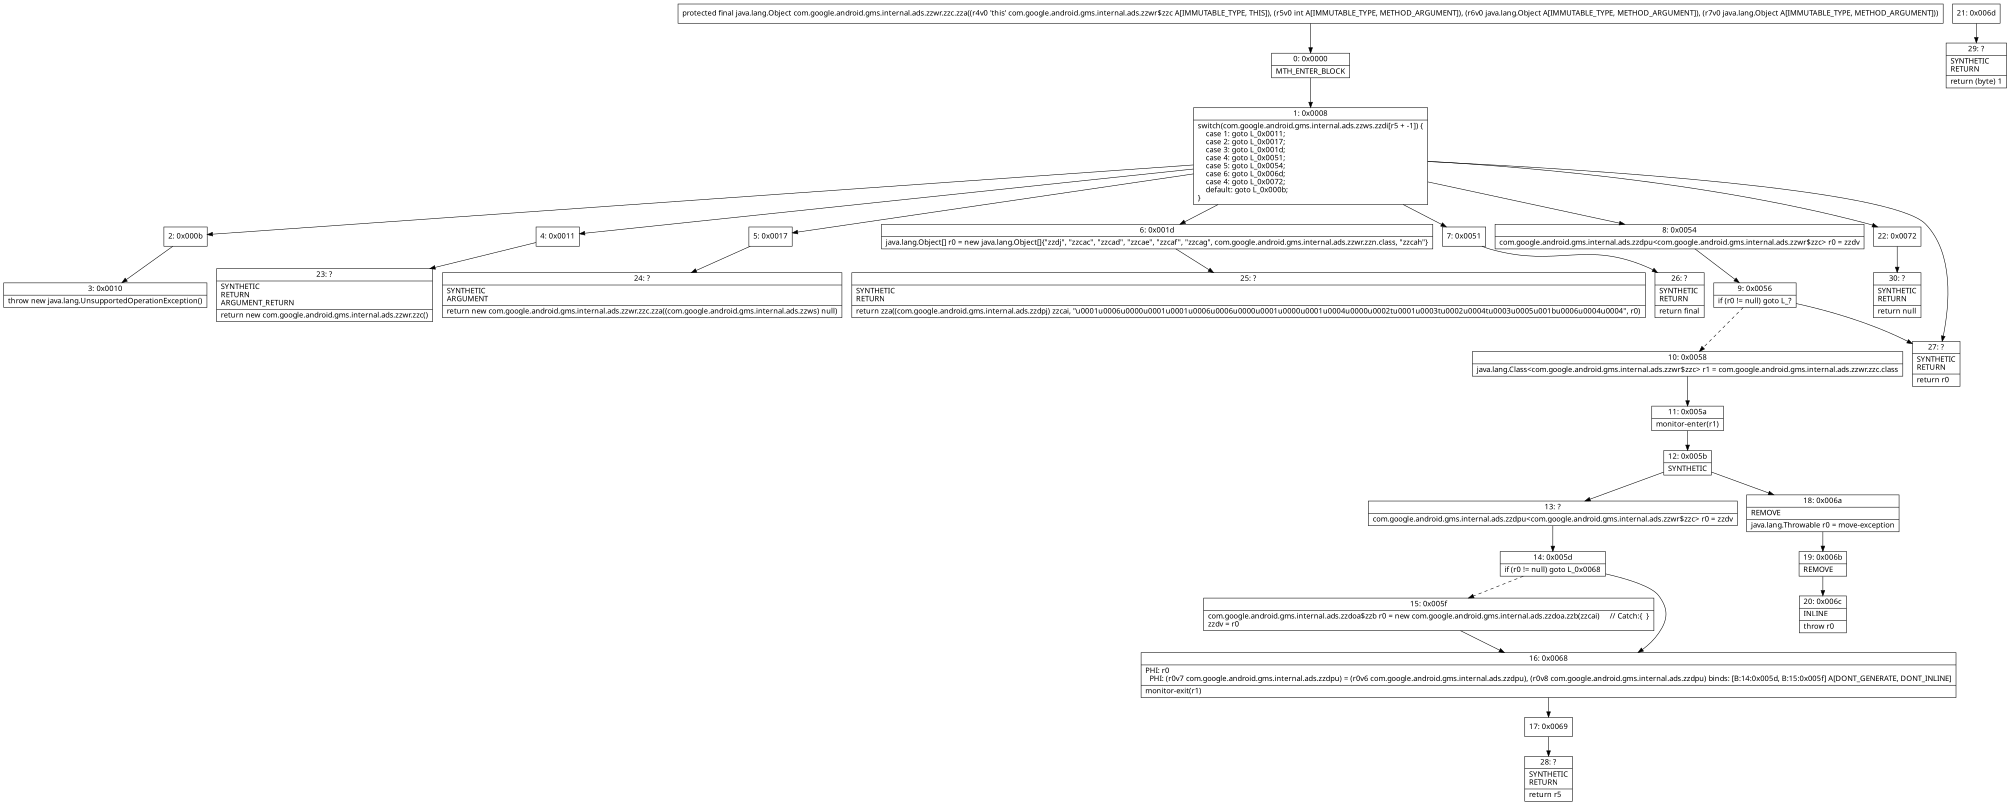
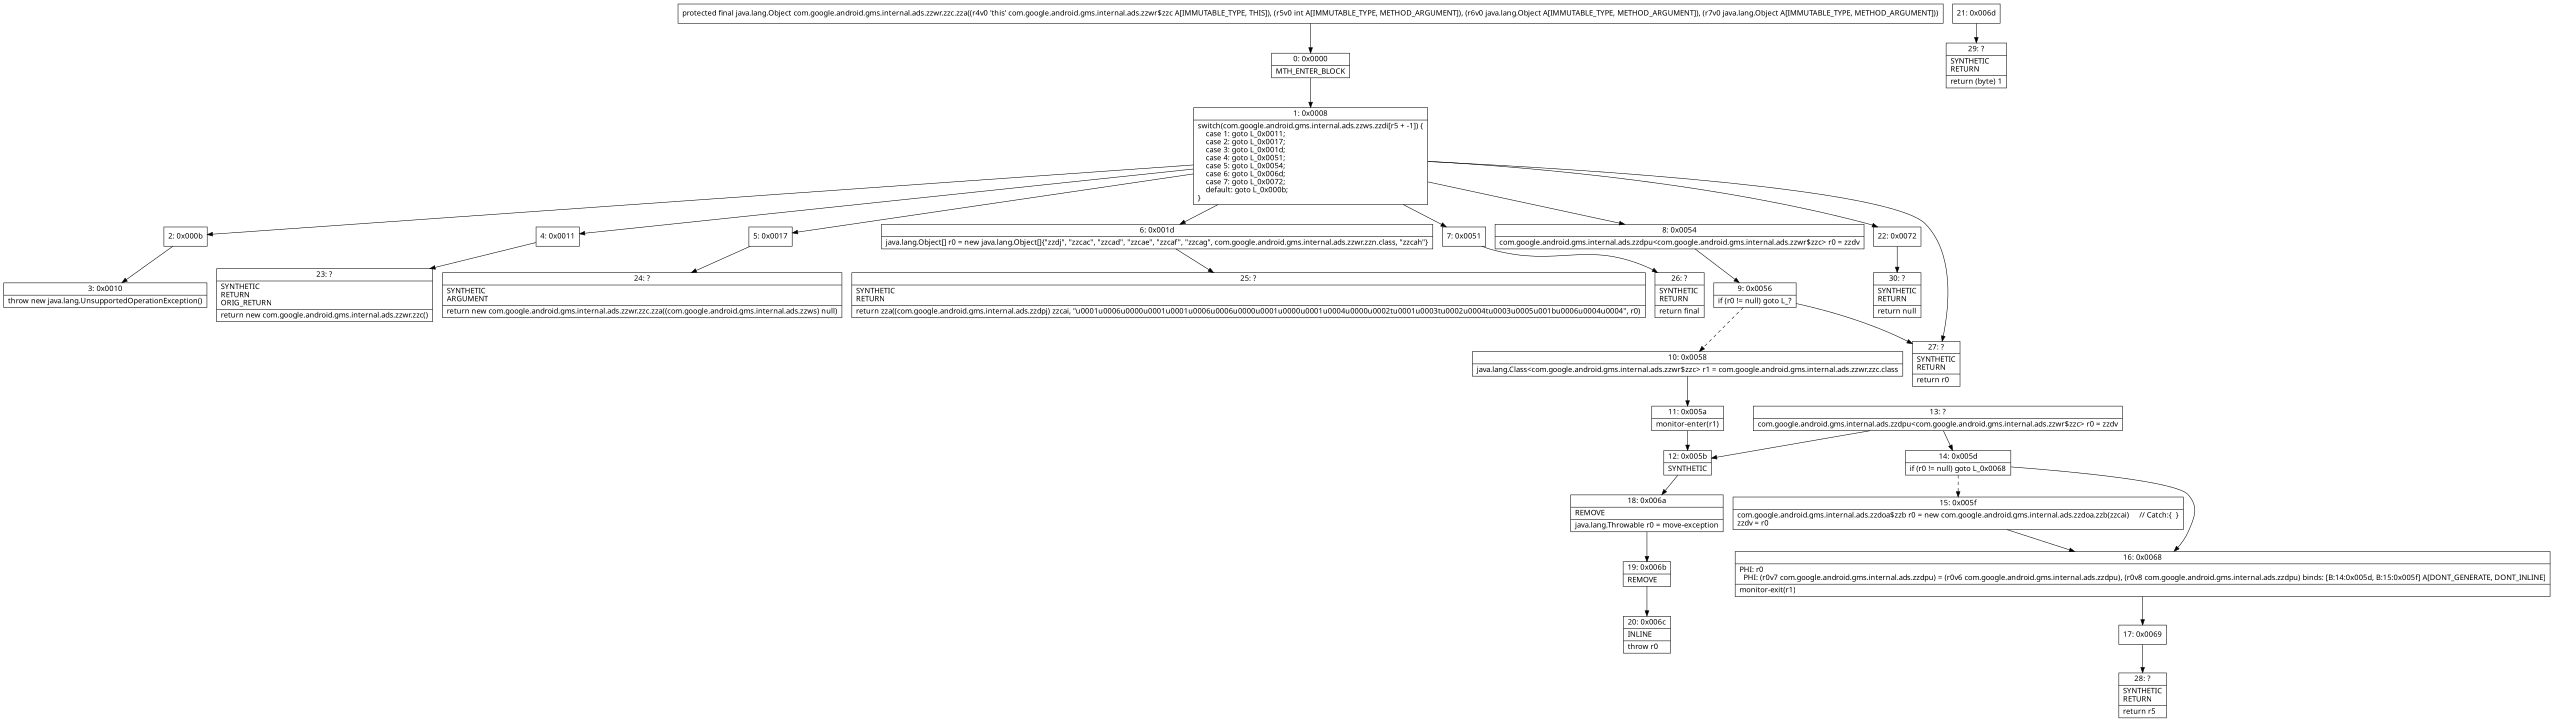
(1242, 182) -> (1242, 182)
(258, 303) -> (247, 303)
(1627, 486) -> (1793, 444)
